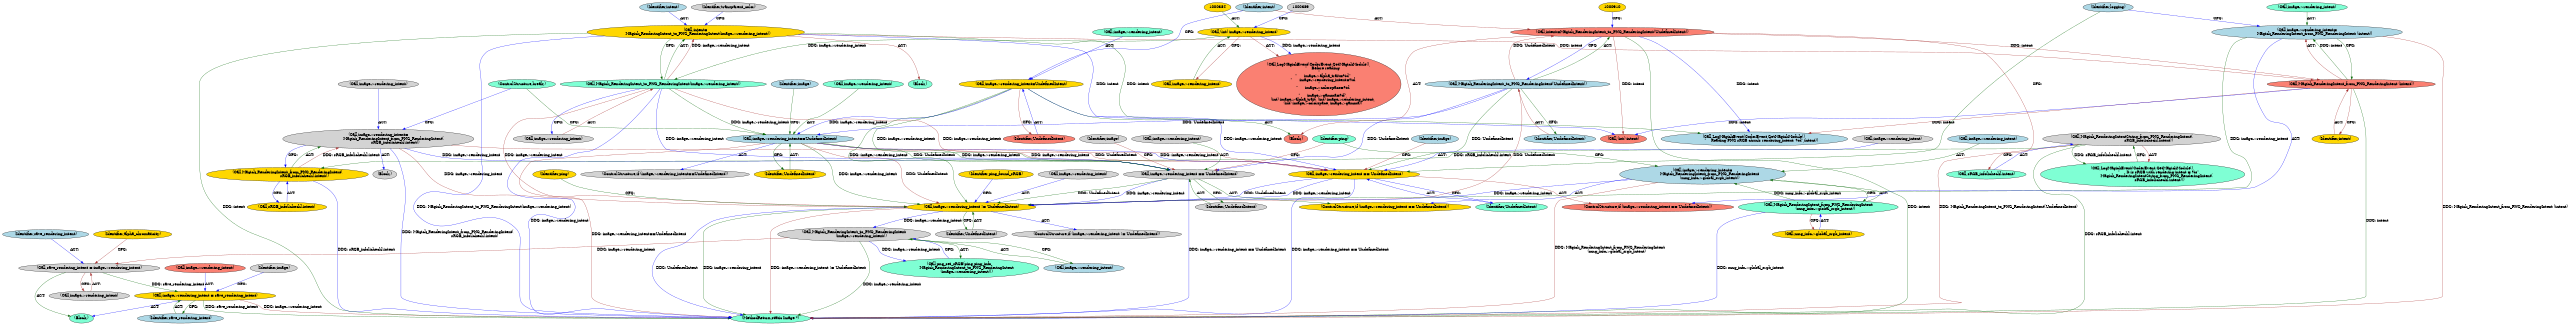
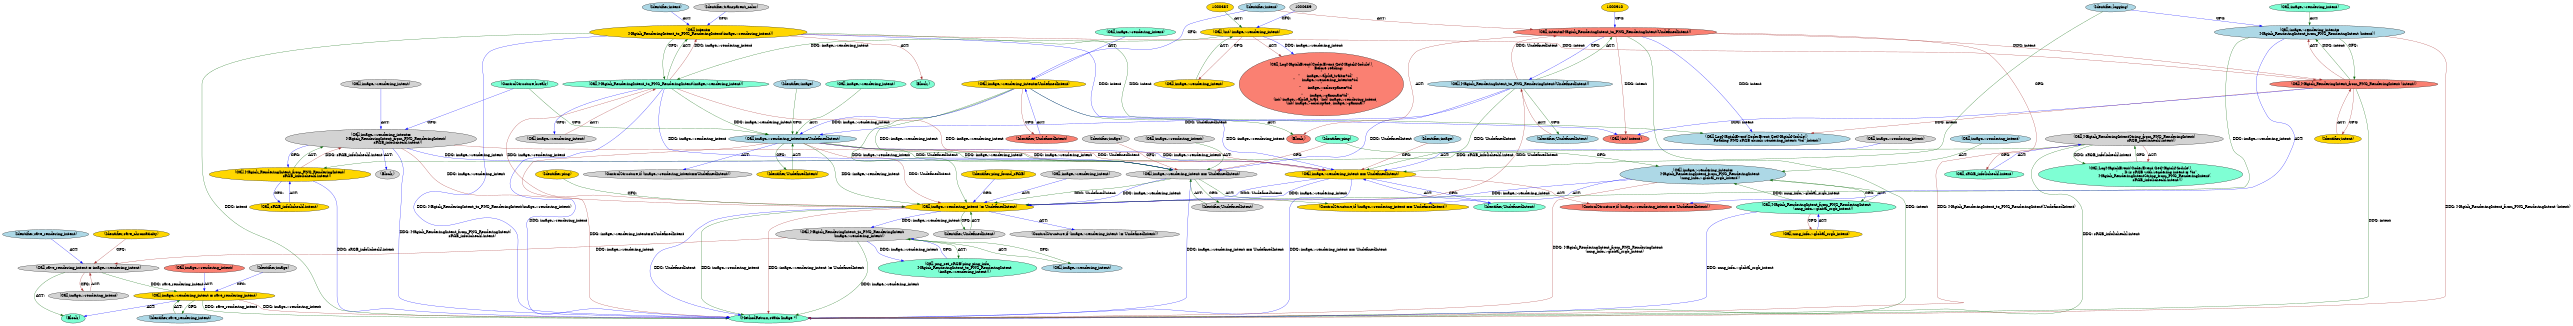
(133, 234) -> (131, 234)
